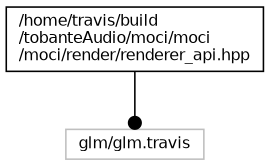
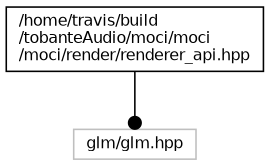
(135, 144) -> (135, 144)
